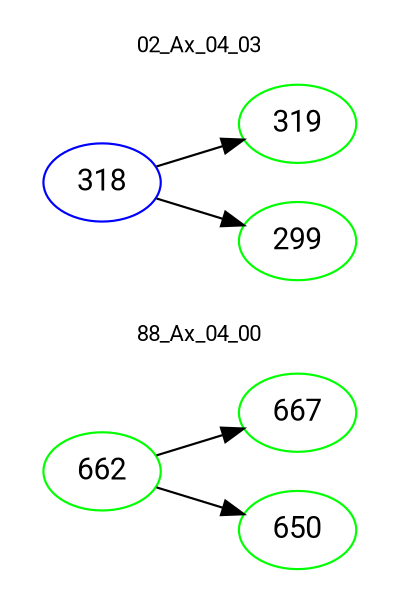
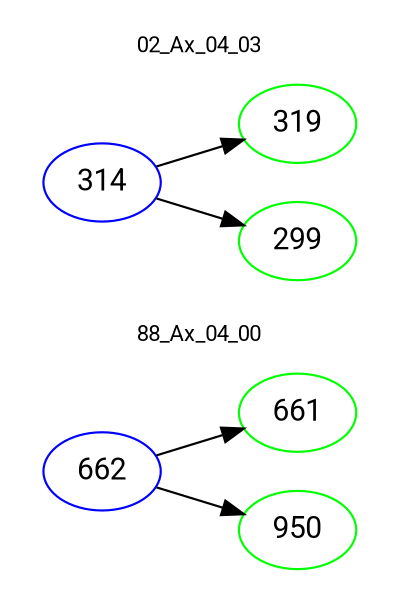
(102, 182) -> (102, 182)
(298, 413) -> (298, 413)
(102, 471) -> (102, 471)
(298, 530) -> (298, 530)
